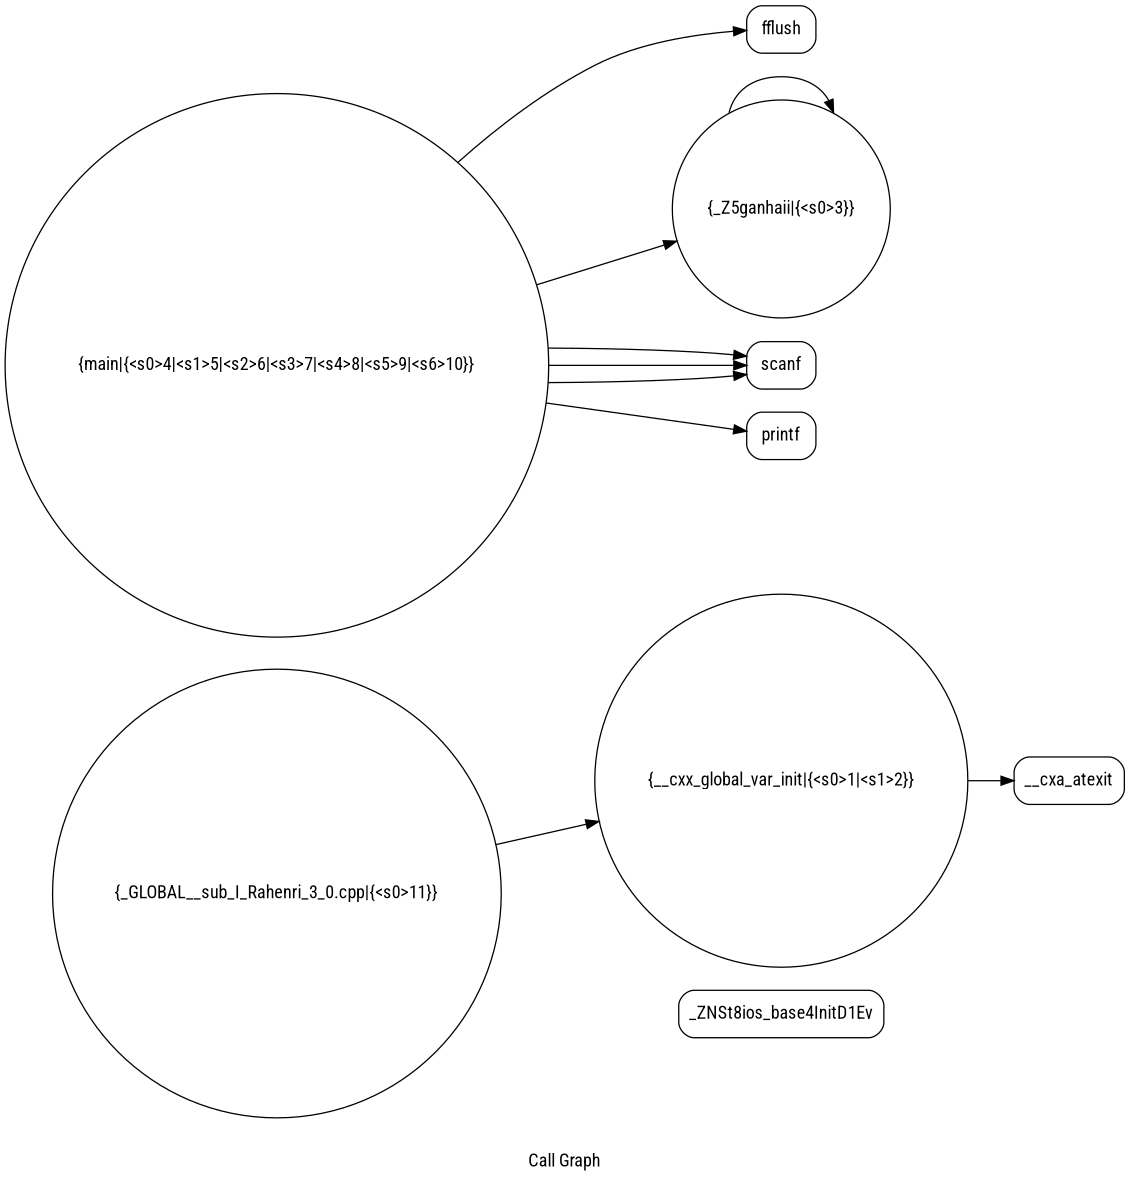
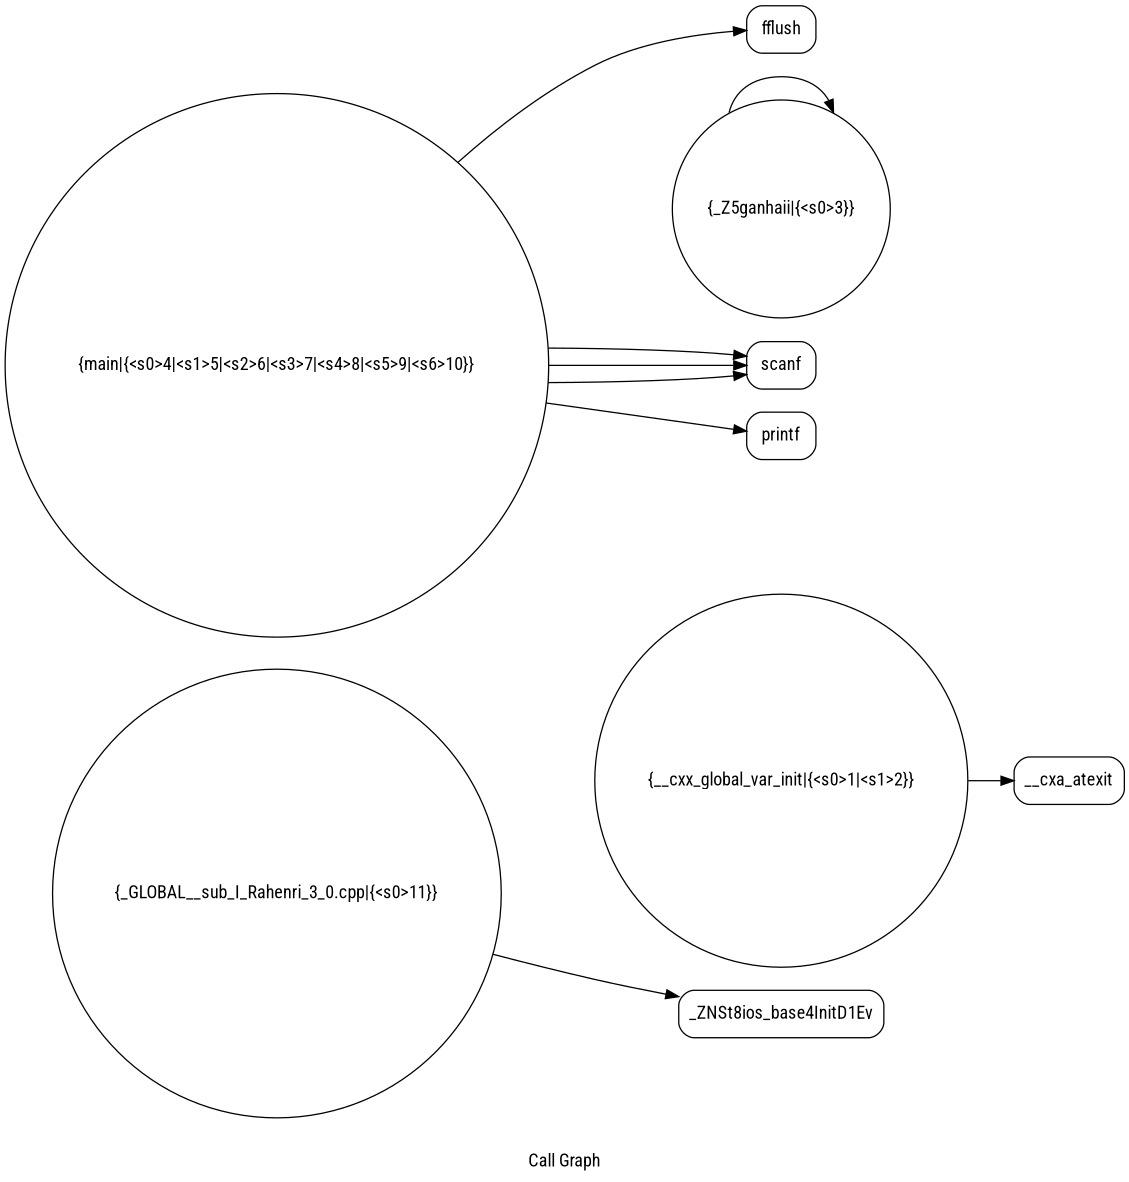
(600, 265) -> none
(541, 834) -> (579, 976)
